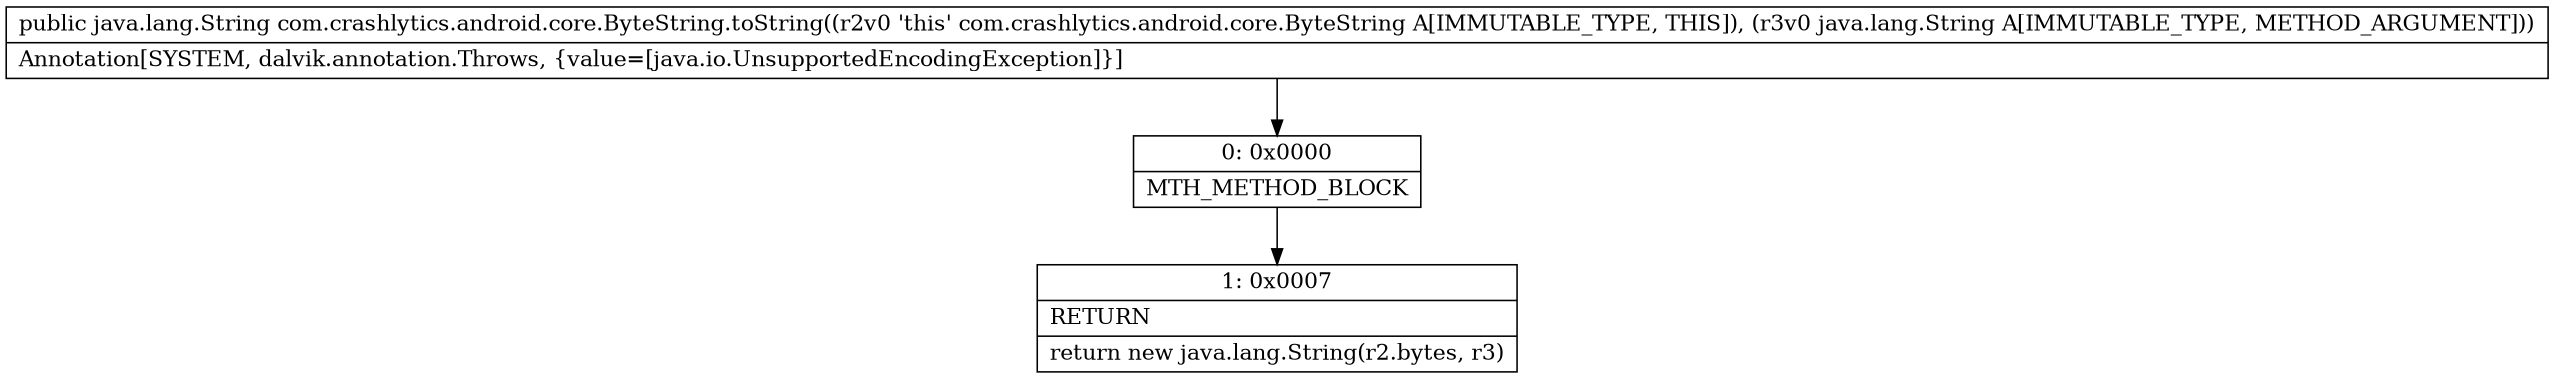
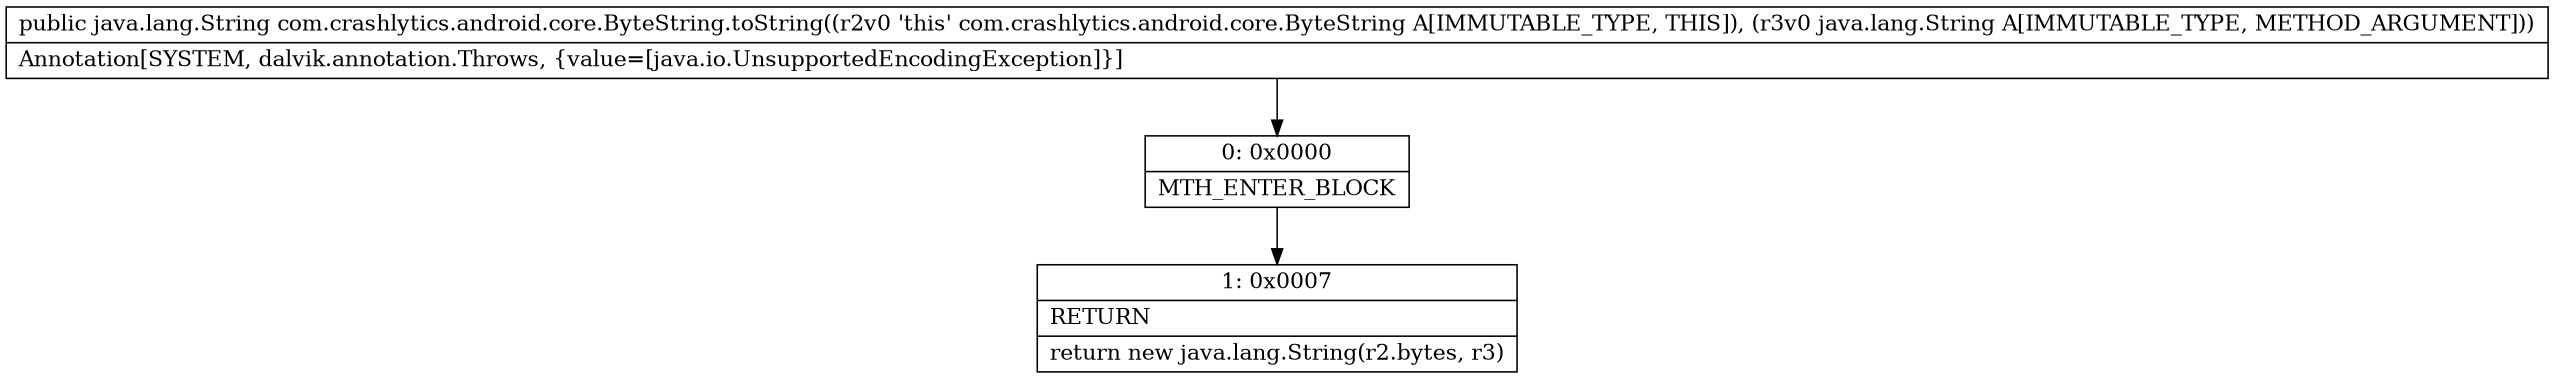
(1277, 189) -> (1277, 189)
